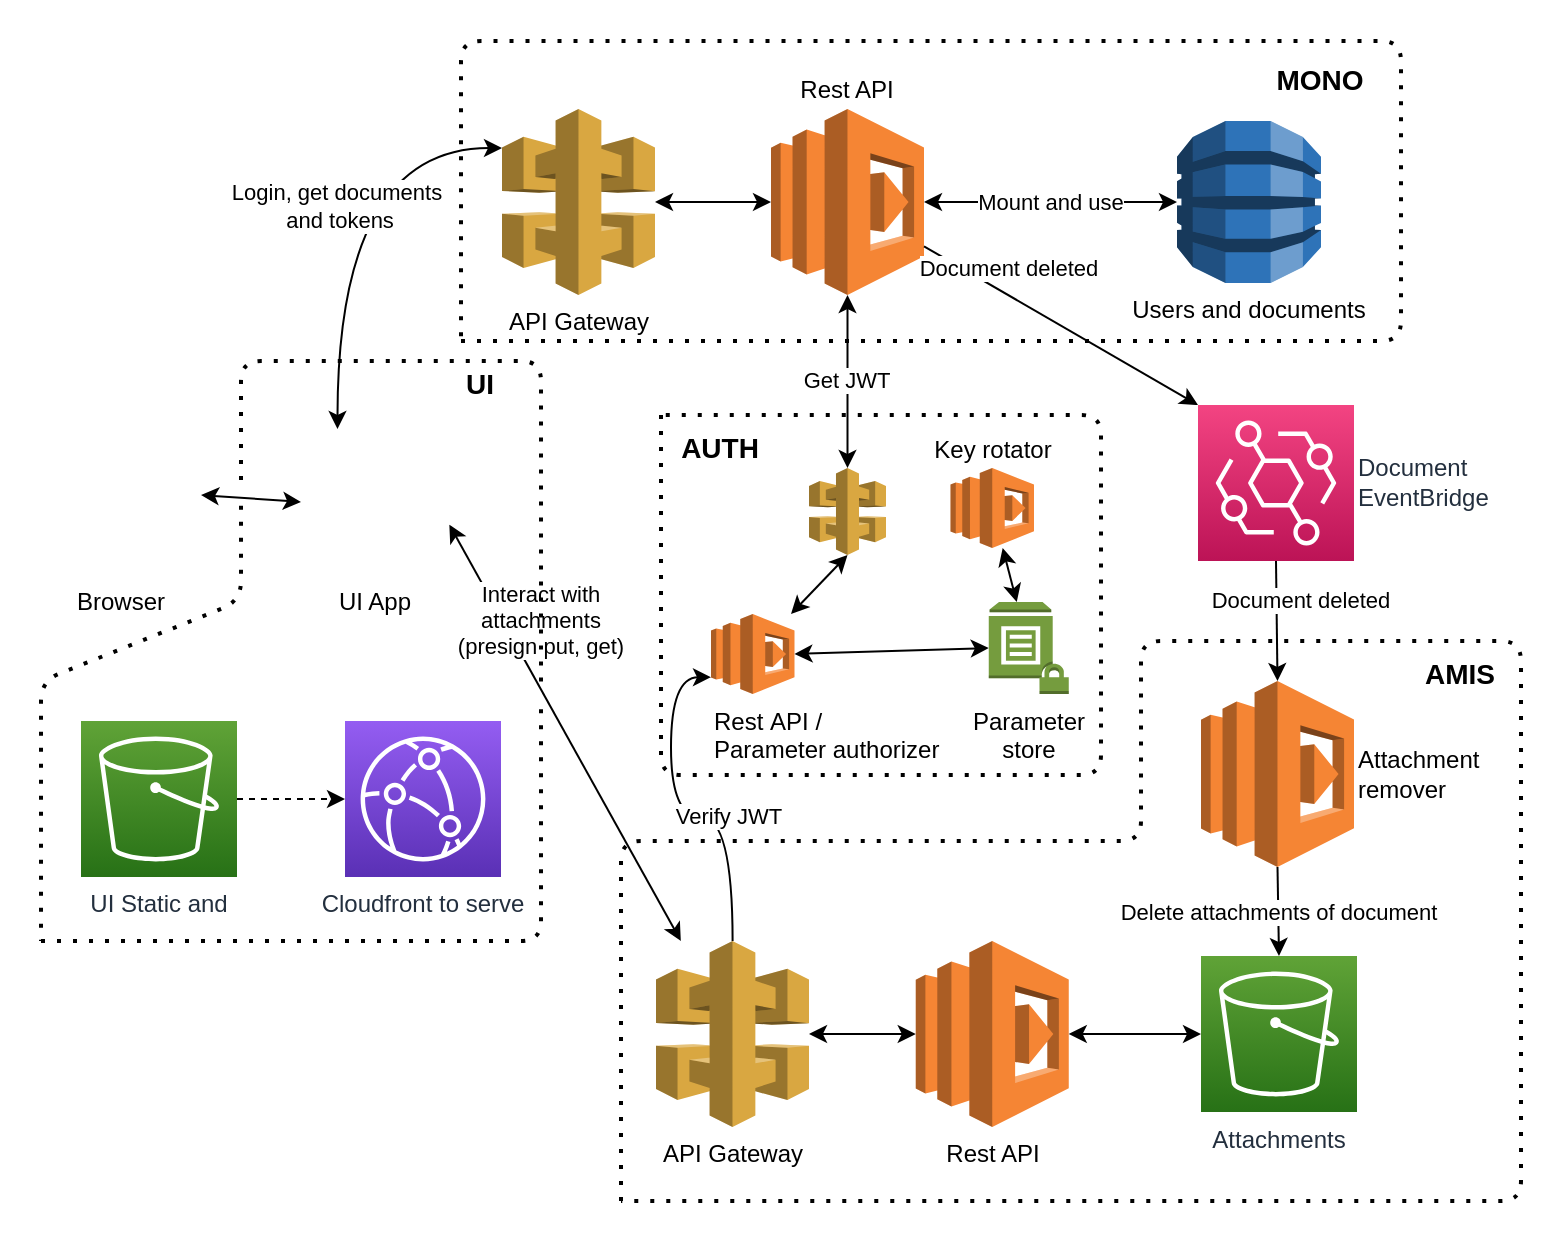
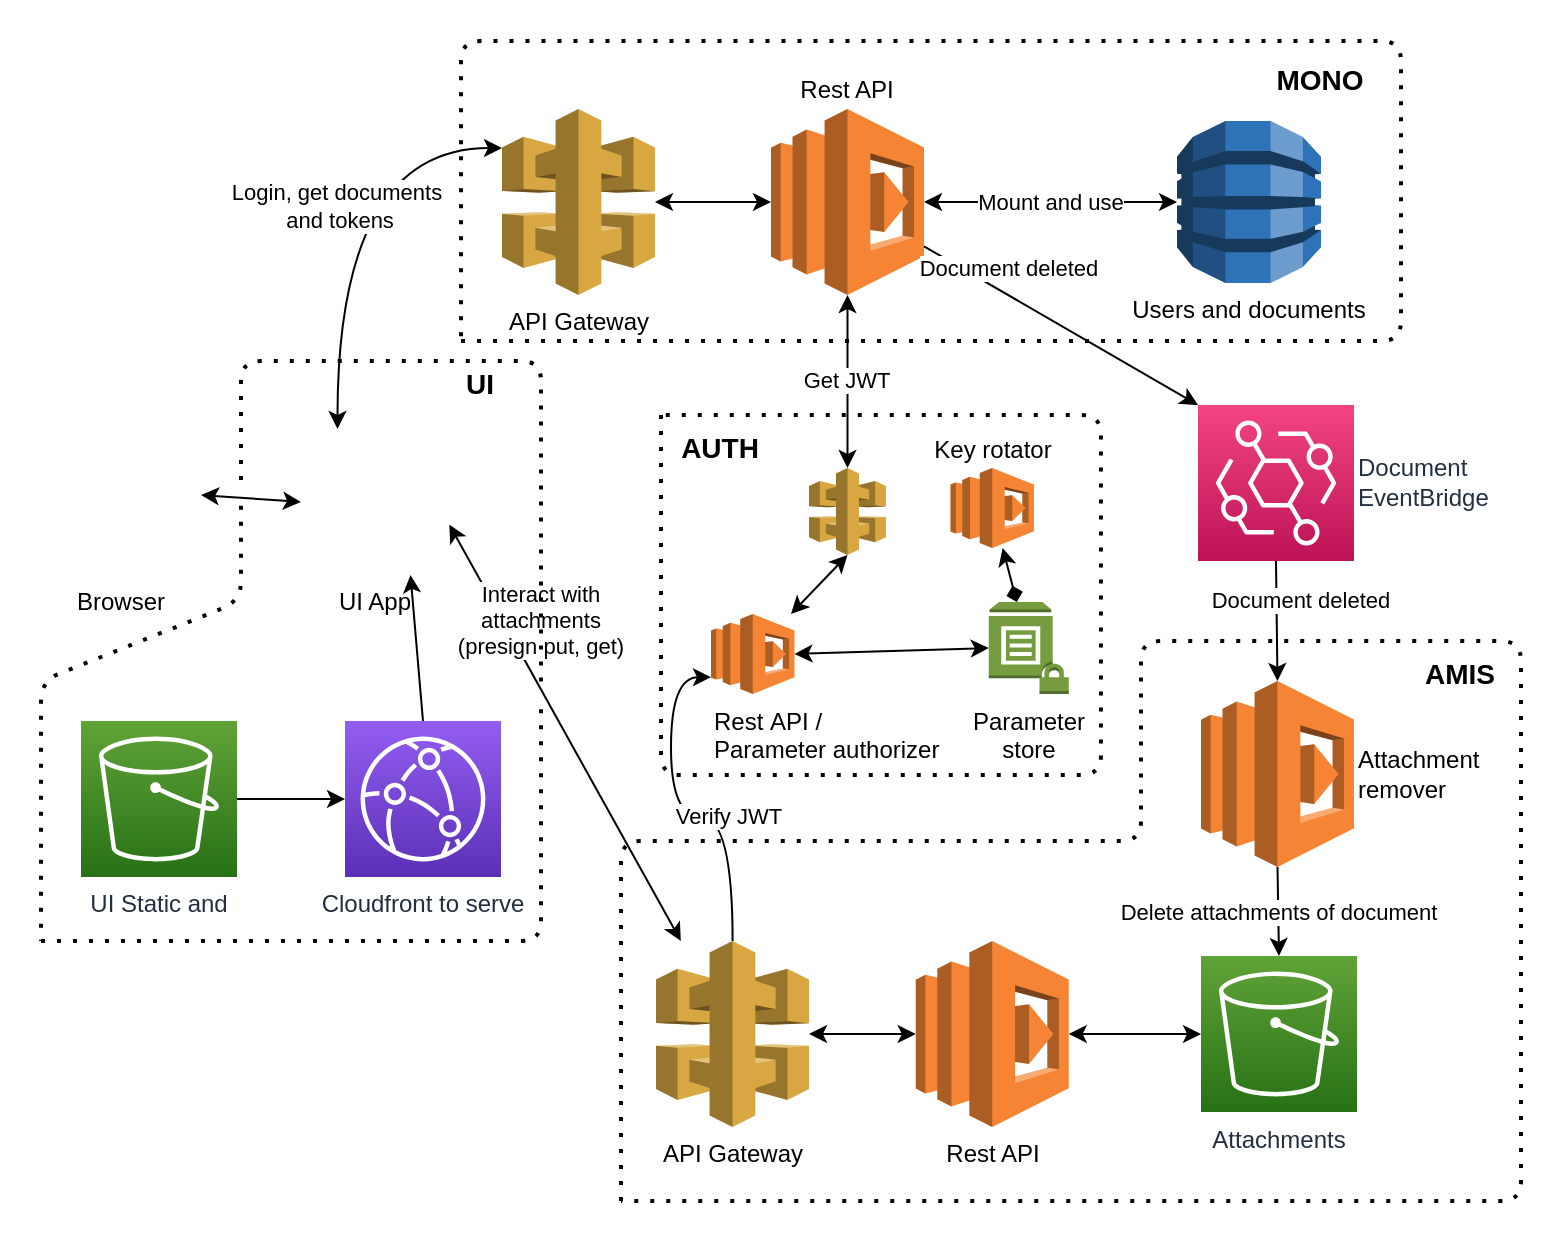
(1013, 587) -> (1013, 586)
none -> (417, 655)
(286, 799) -> (286, 799)
